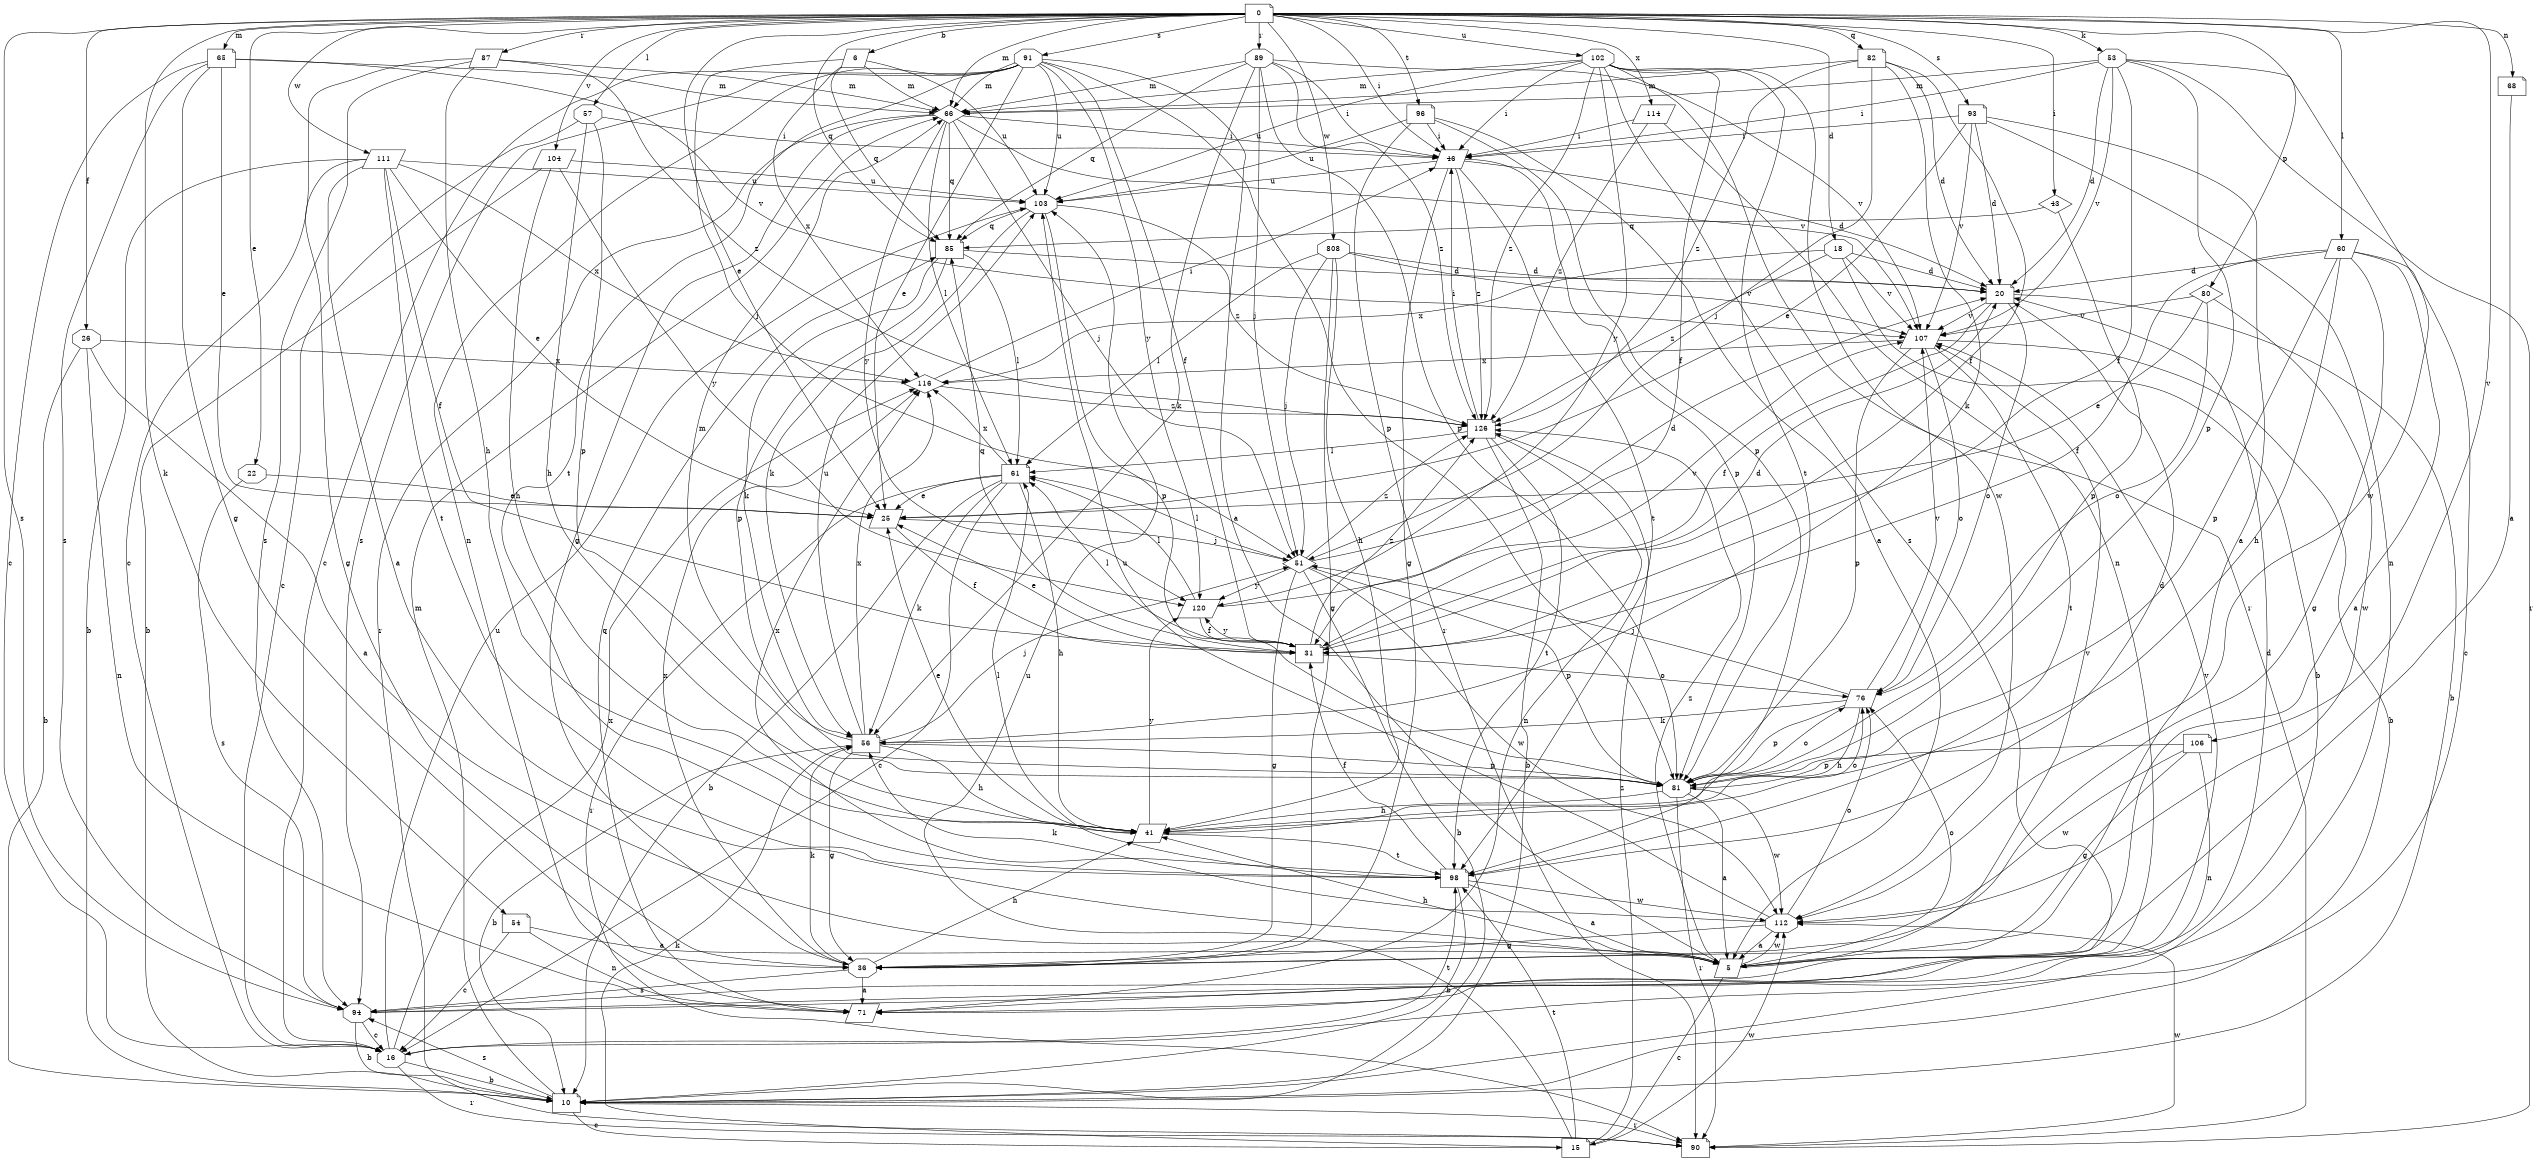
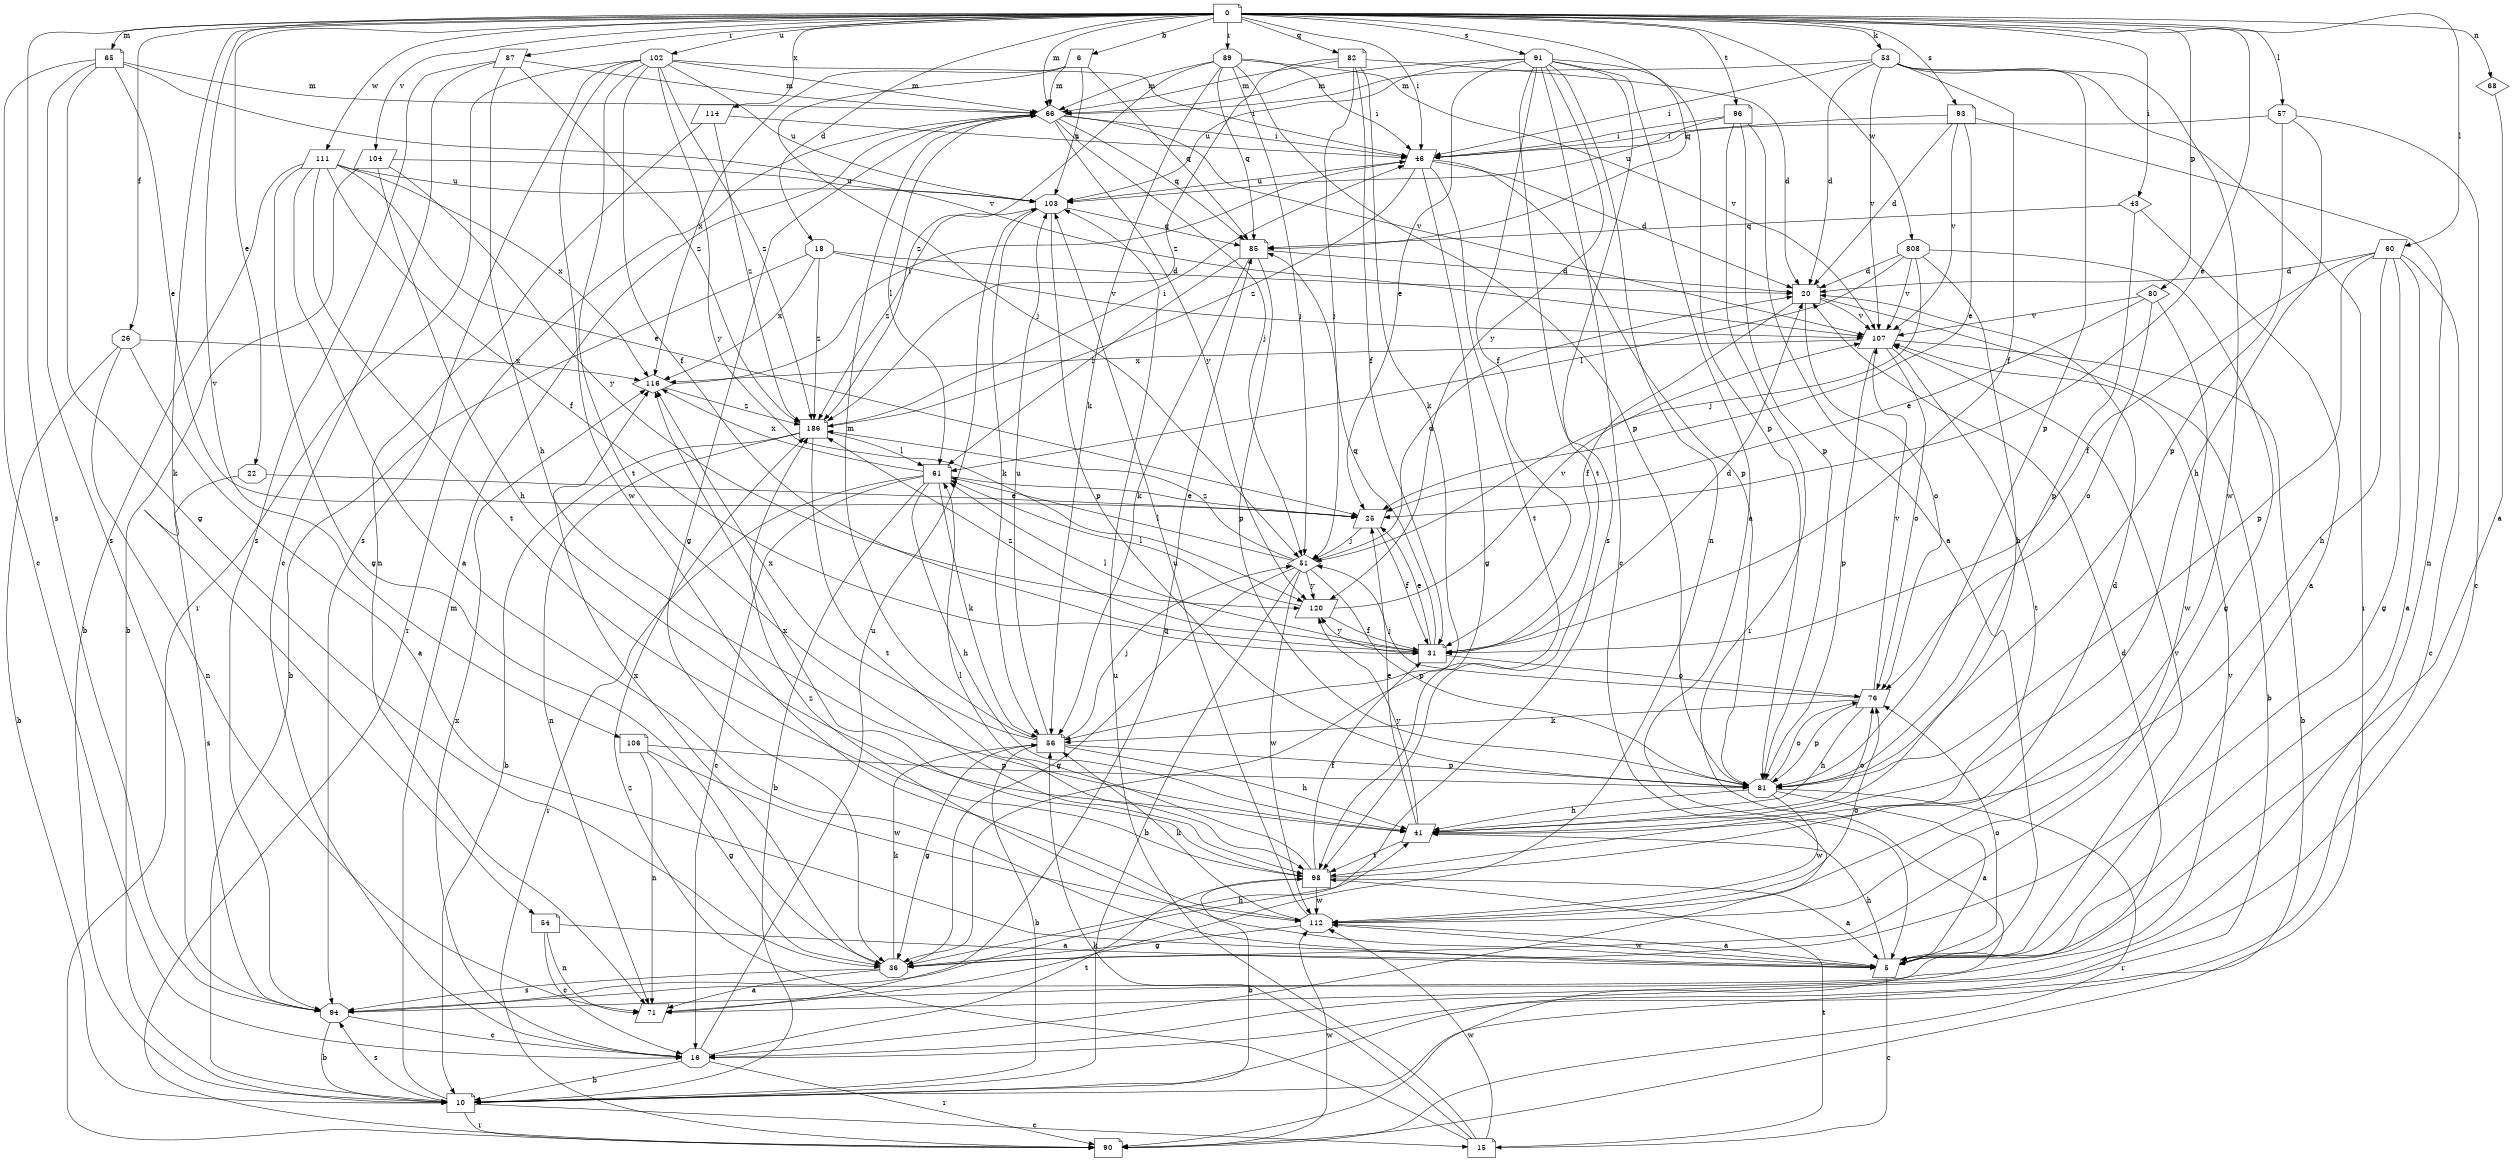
(2512, 86) -> (2492, 86)
(1481, 429) -> (814, 429)
(2216, 594) -> (2274, 640)
